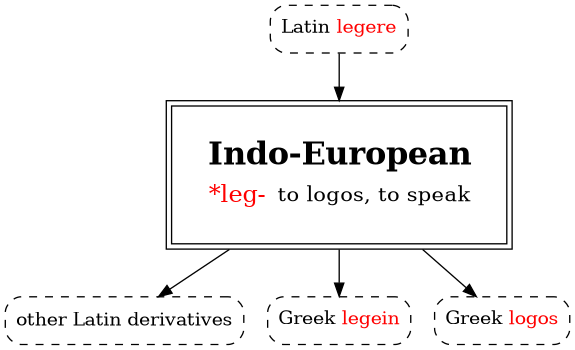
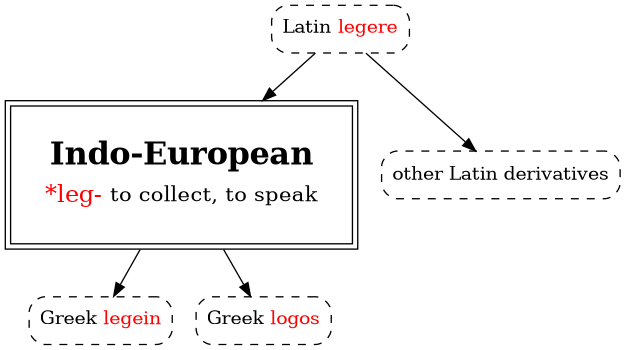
(374, 195) -> (214, 195)
(199, 269) -> (416, 98)
